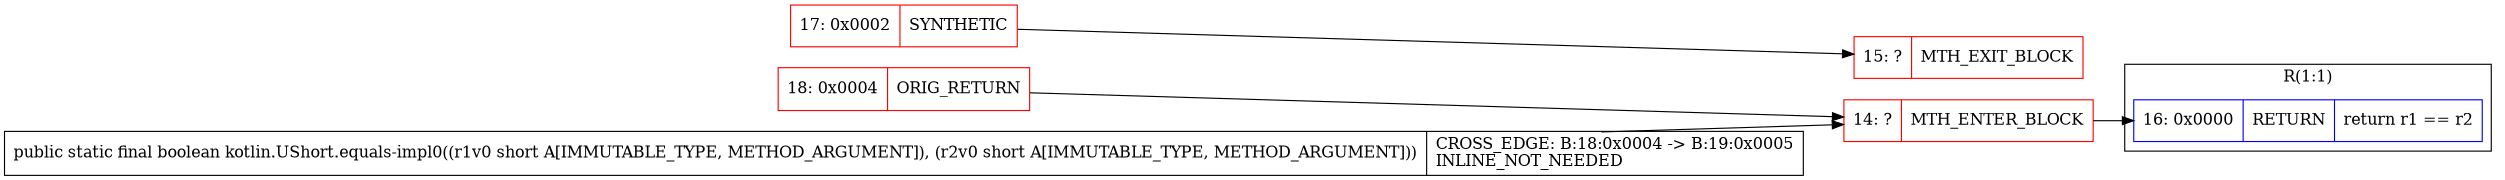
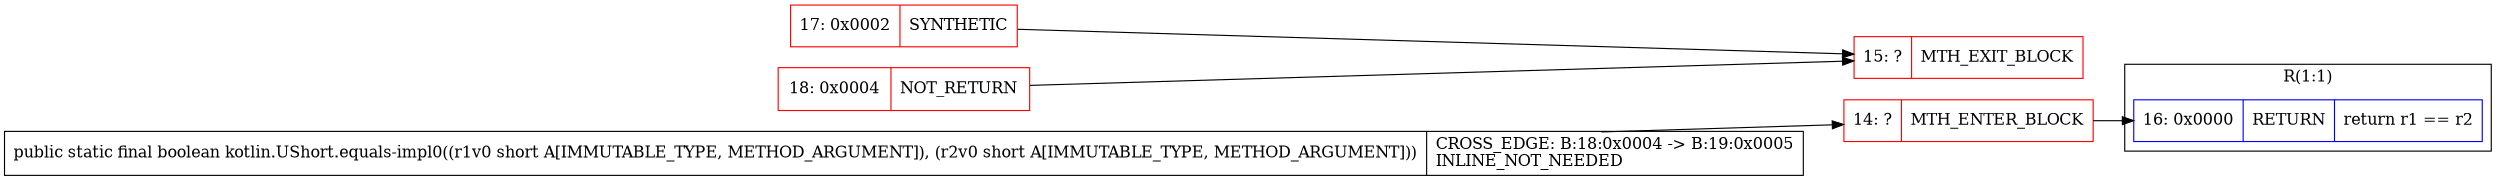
(959, 89) -> (959, 89)
(1431, 105) -> (1436, 73)
